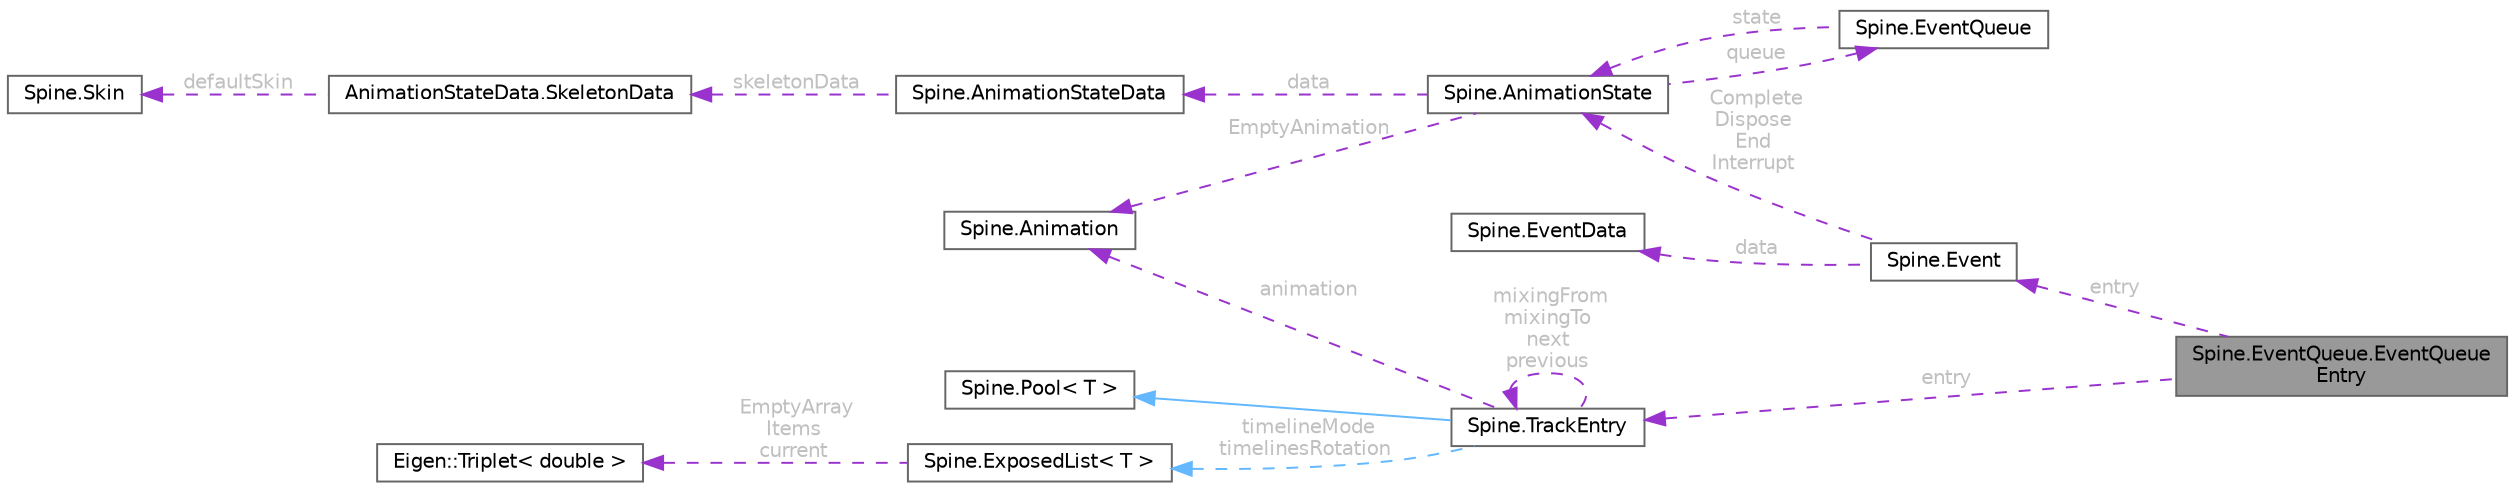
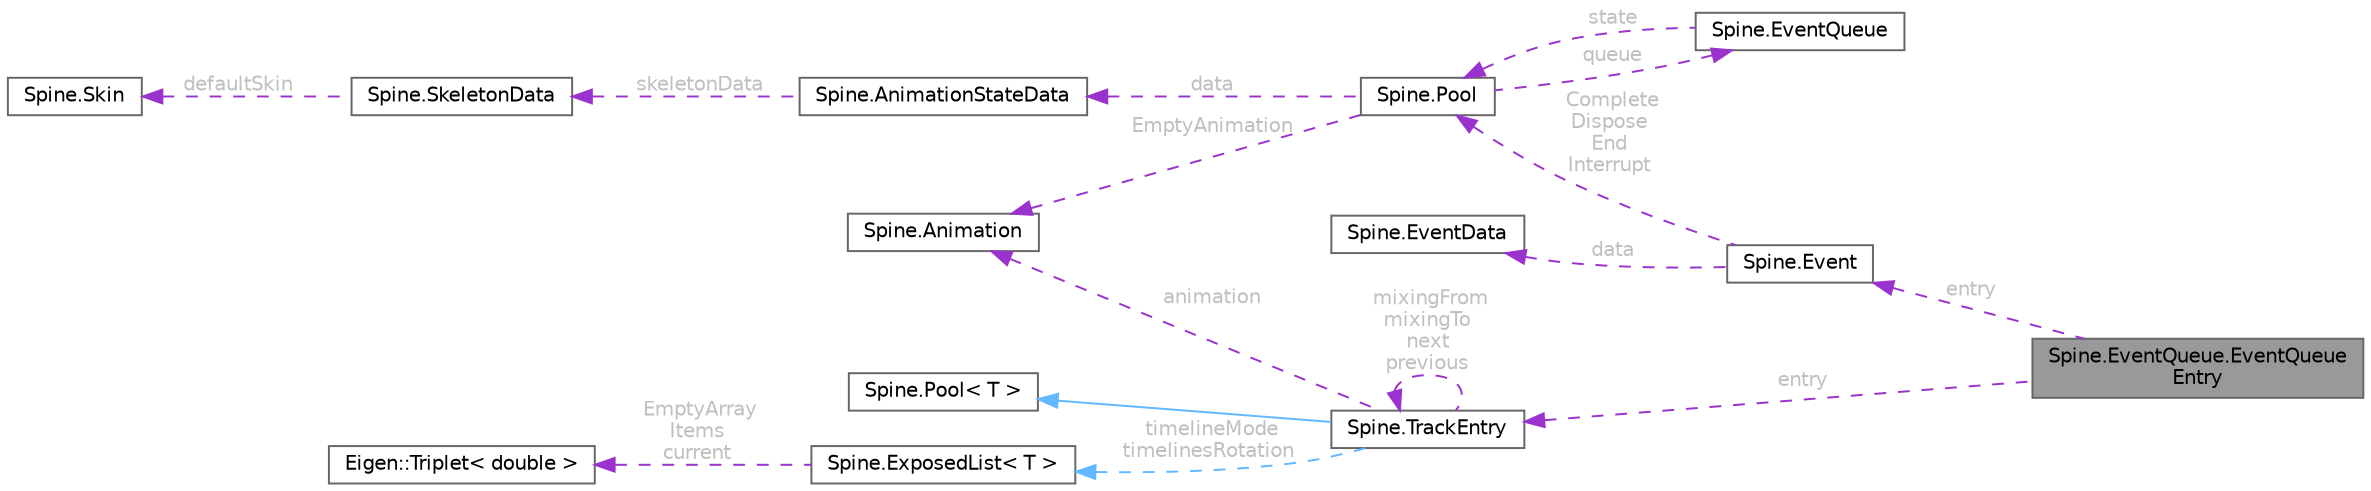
(510, 95) -> (462, 97)
(1548, 95) -> (1428, 97)
